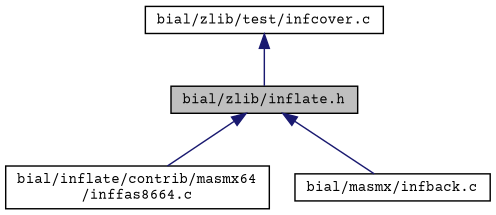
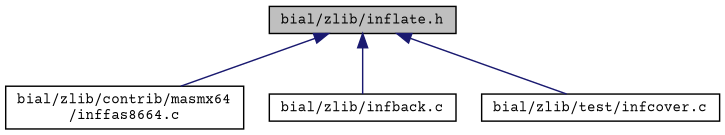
(264, 67) -> (488, 66)
(138, 187) -> (125, 108)
(393, 187) -> (363, 108)
